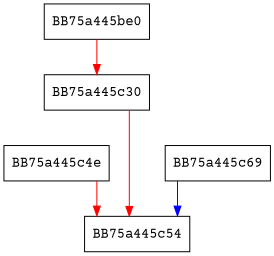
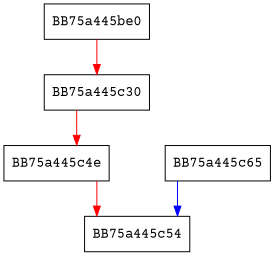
(129, 158) -> (77, 123)
(218, 163) -> (218, 163)
